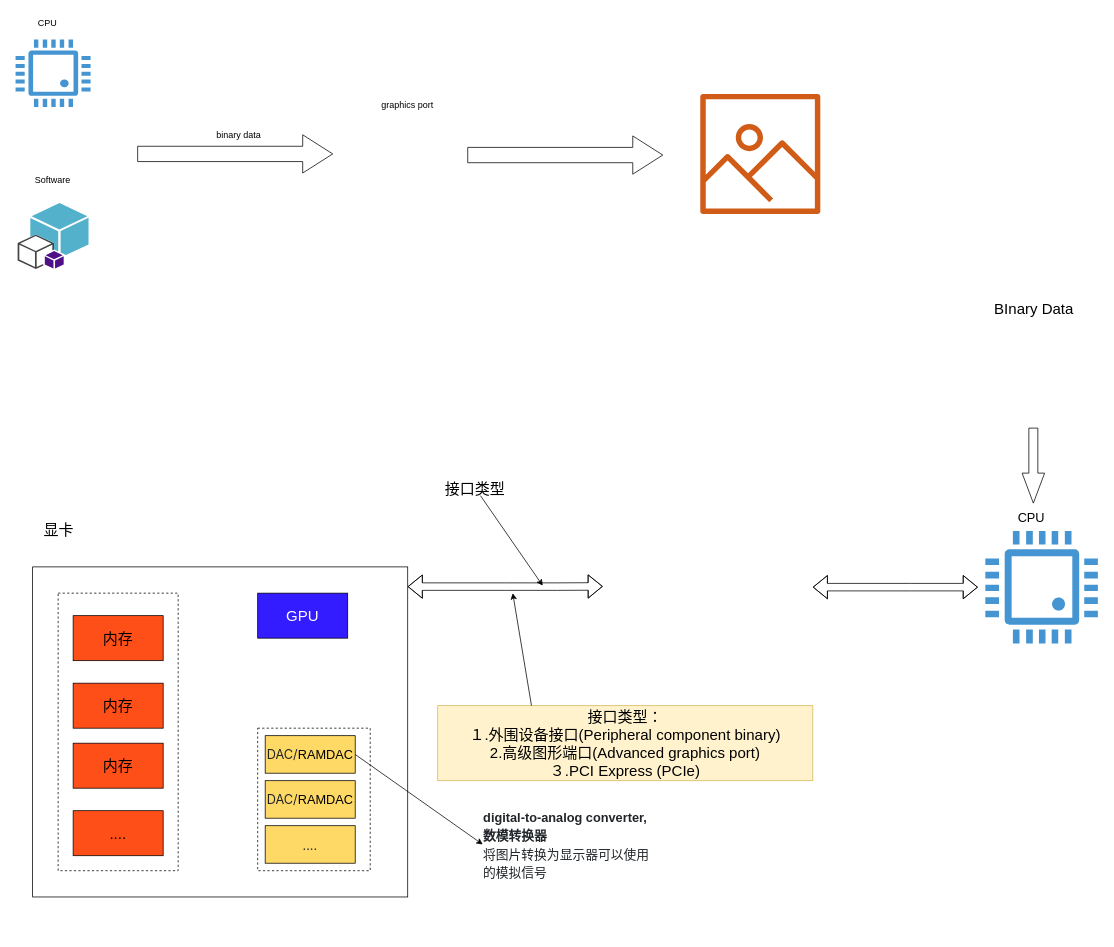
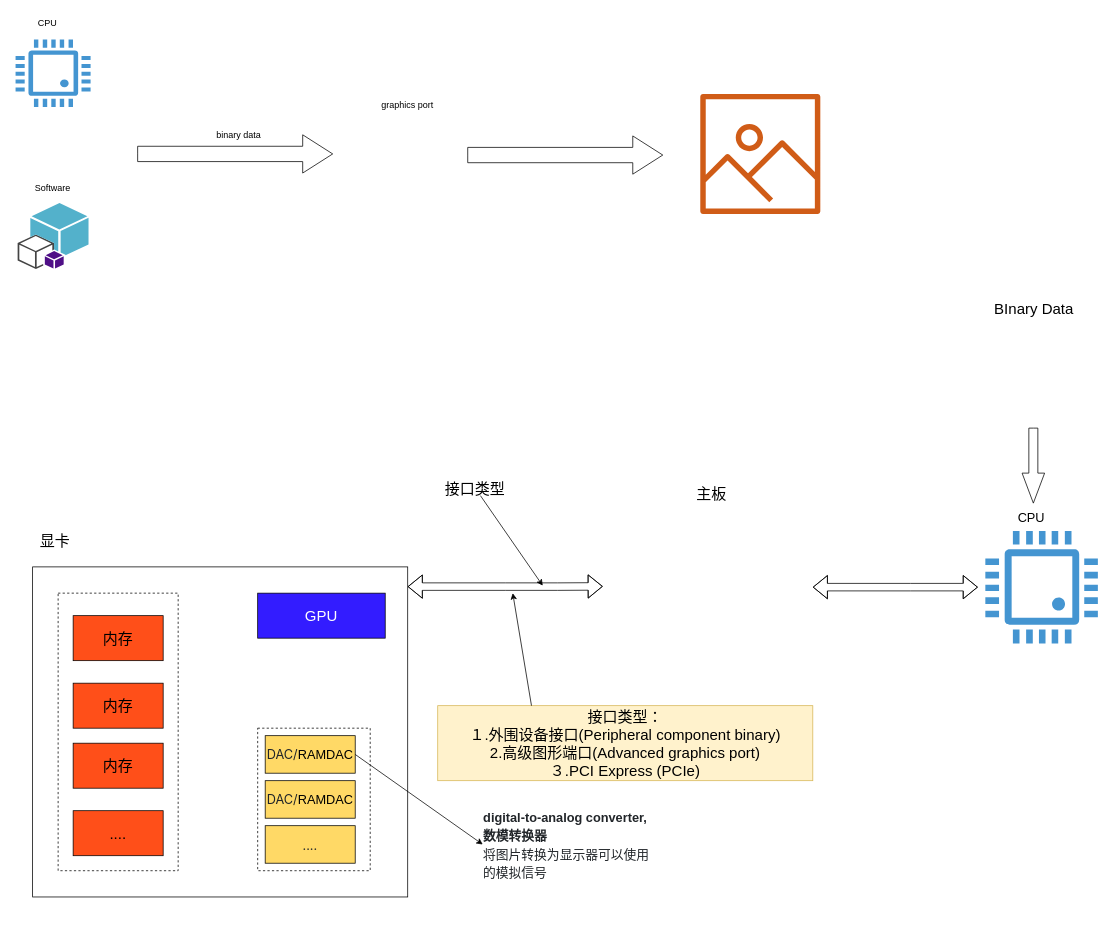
(53, 180) -> (53, 188)
none -> (711, 493)
(59, 529) -> (55, 540)
(303, 615) -> (321, 615)
